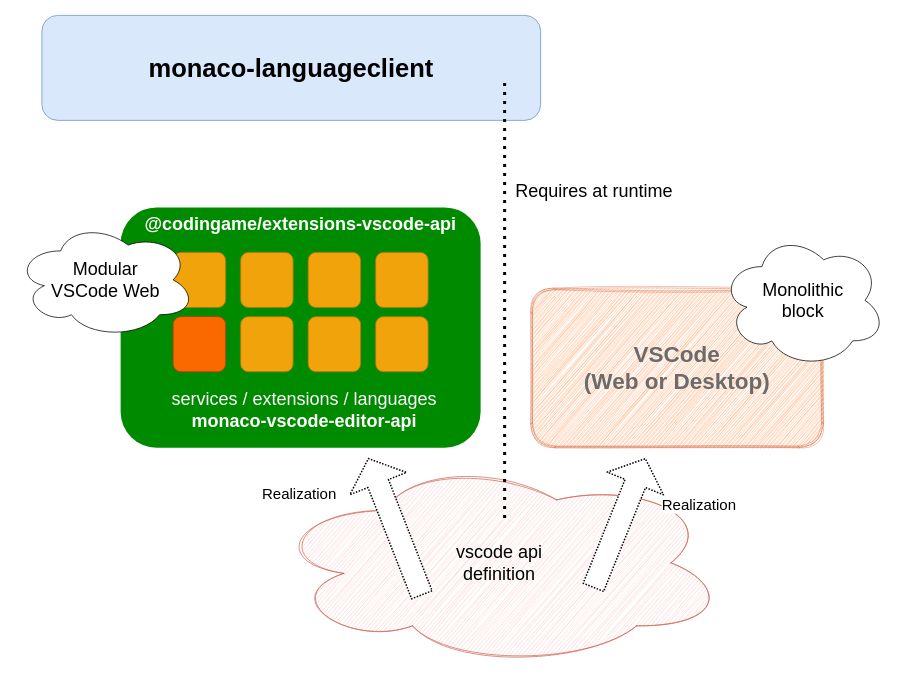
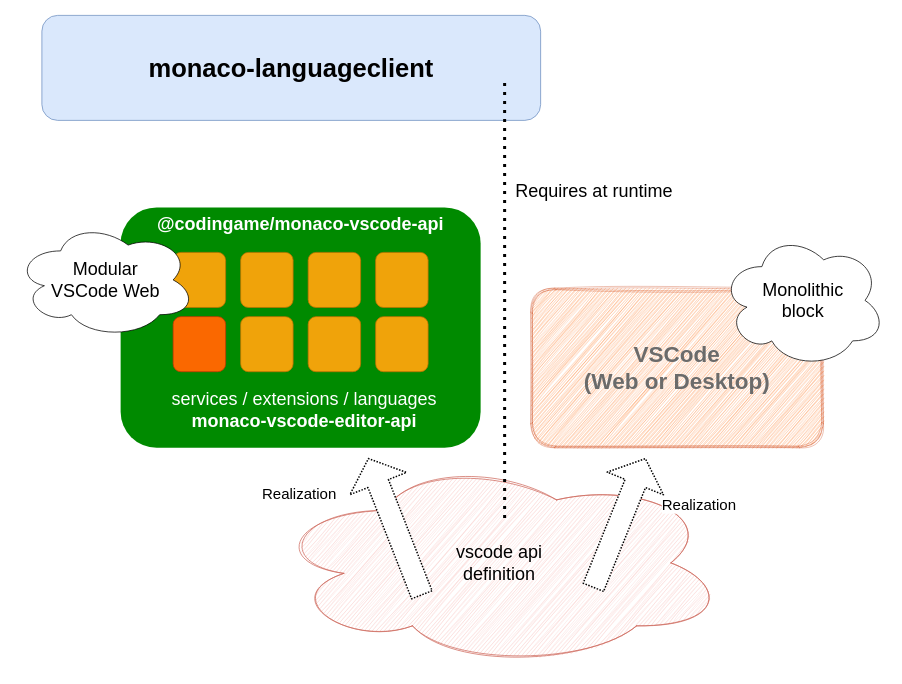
(300, 225) -> (300, 225)
